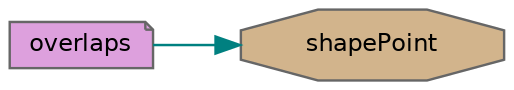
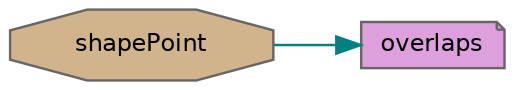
(184, 45) -> (305, 45)
